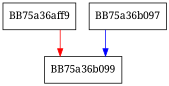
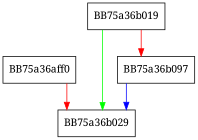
(39, 16) -> (39, 70)
none -> (126, 16)
(83, 70) -> (97, 123)
